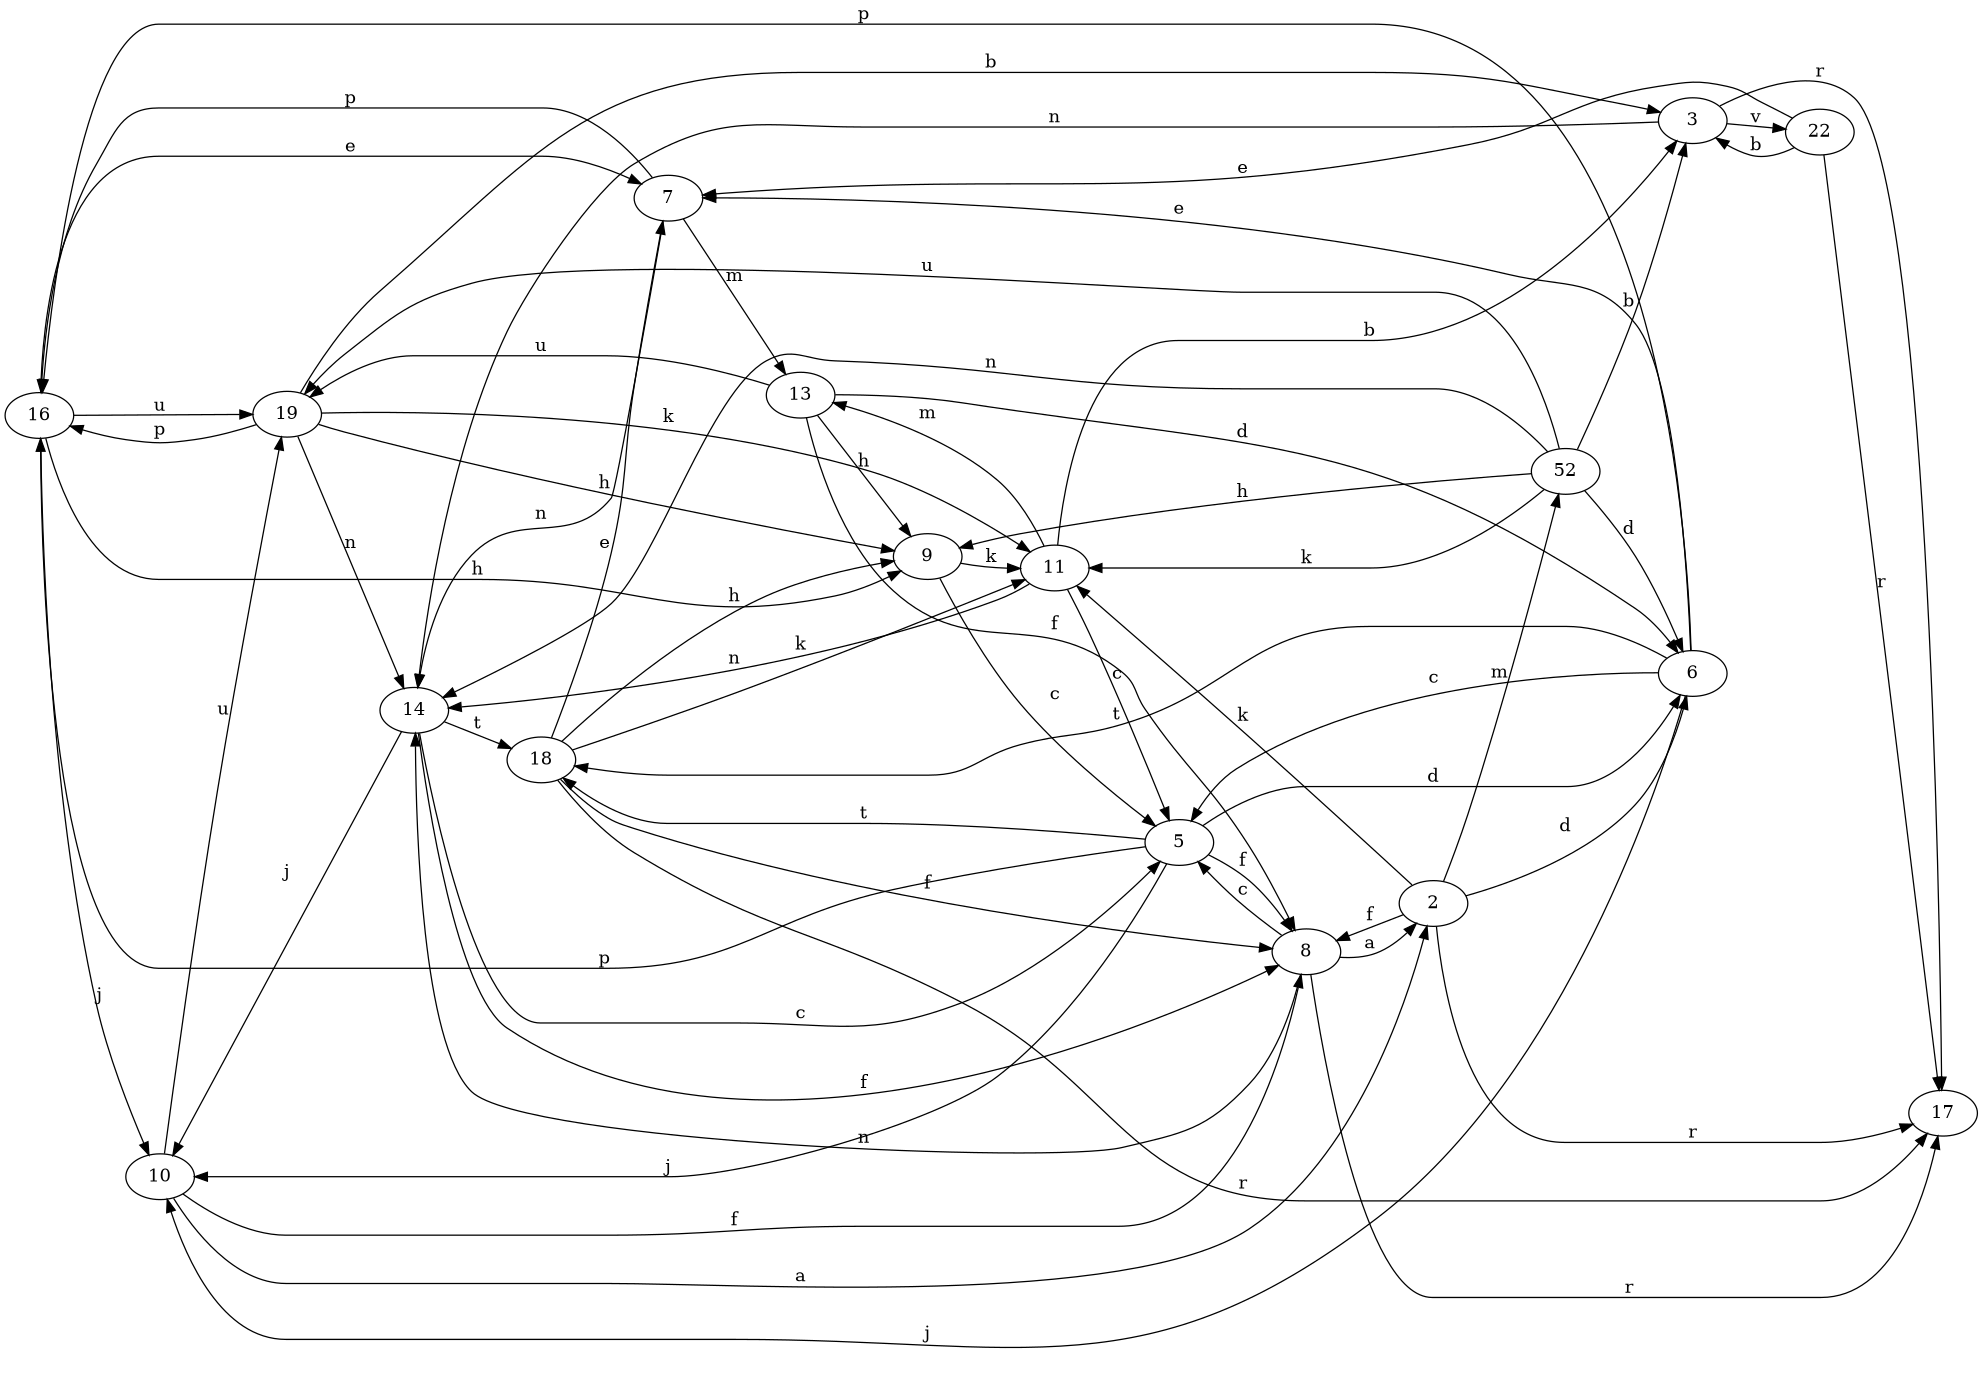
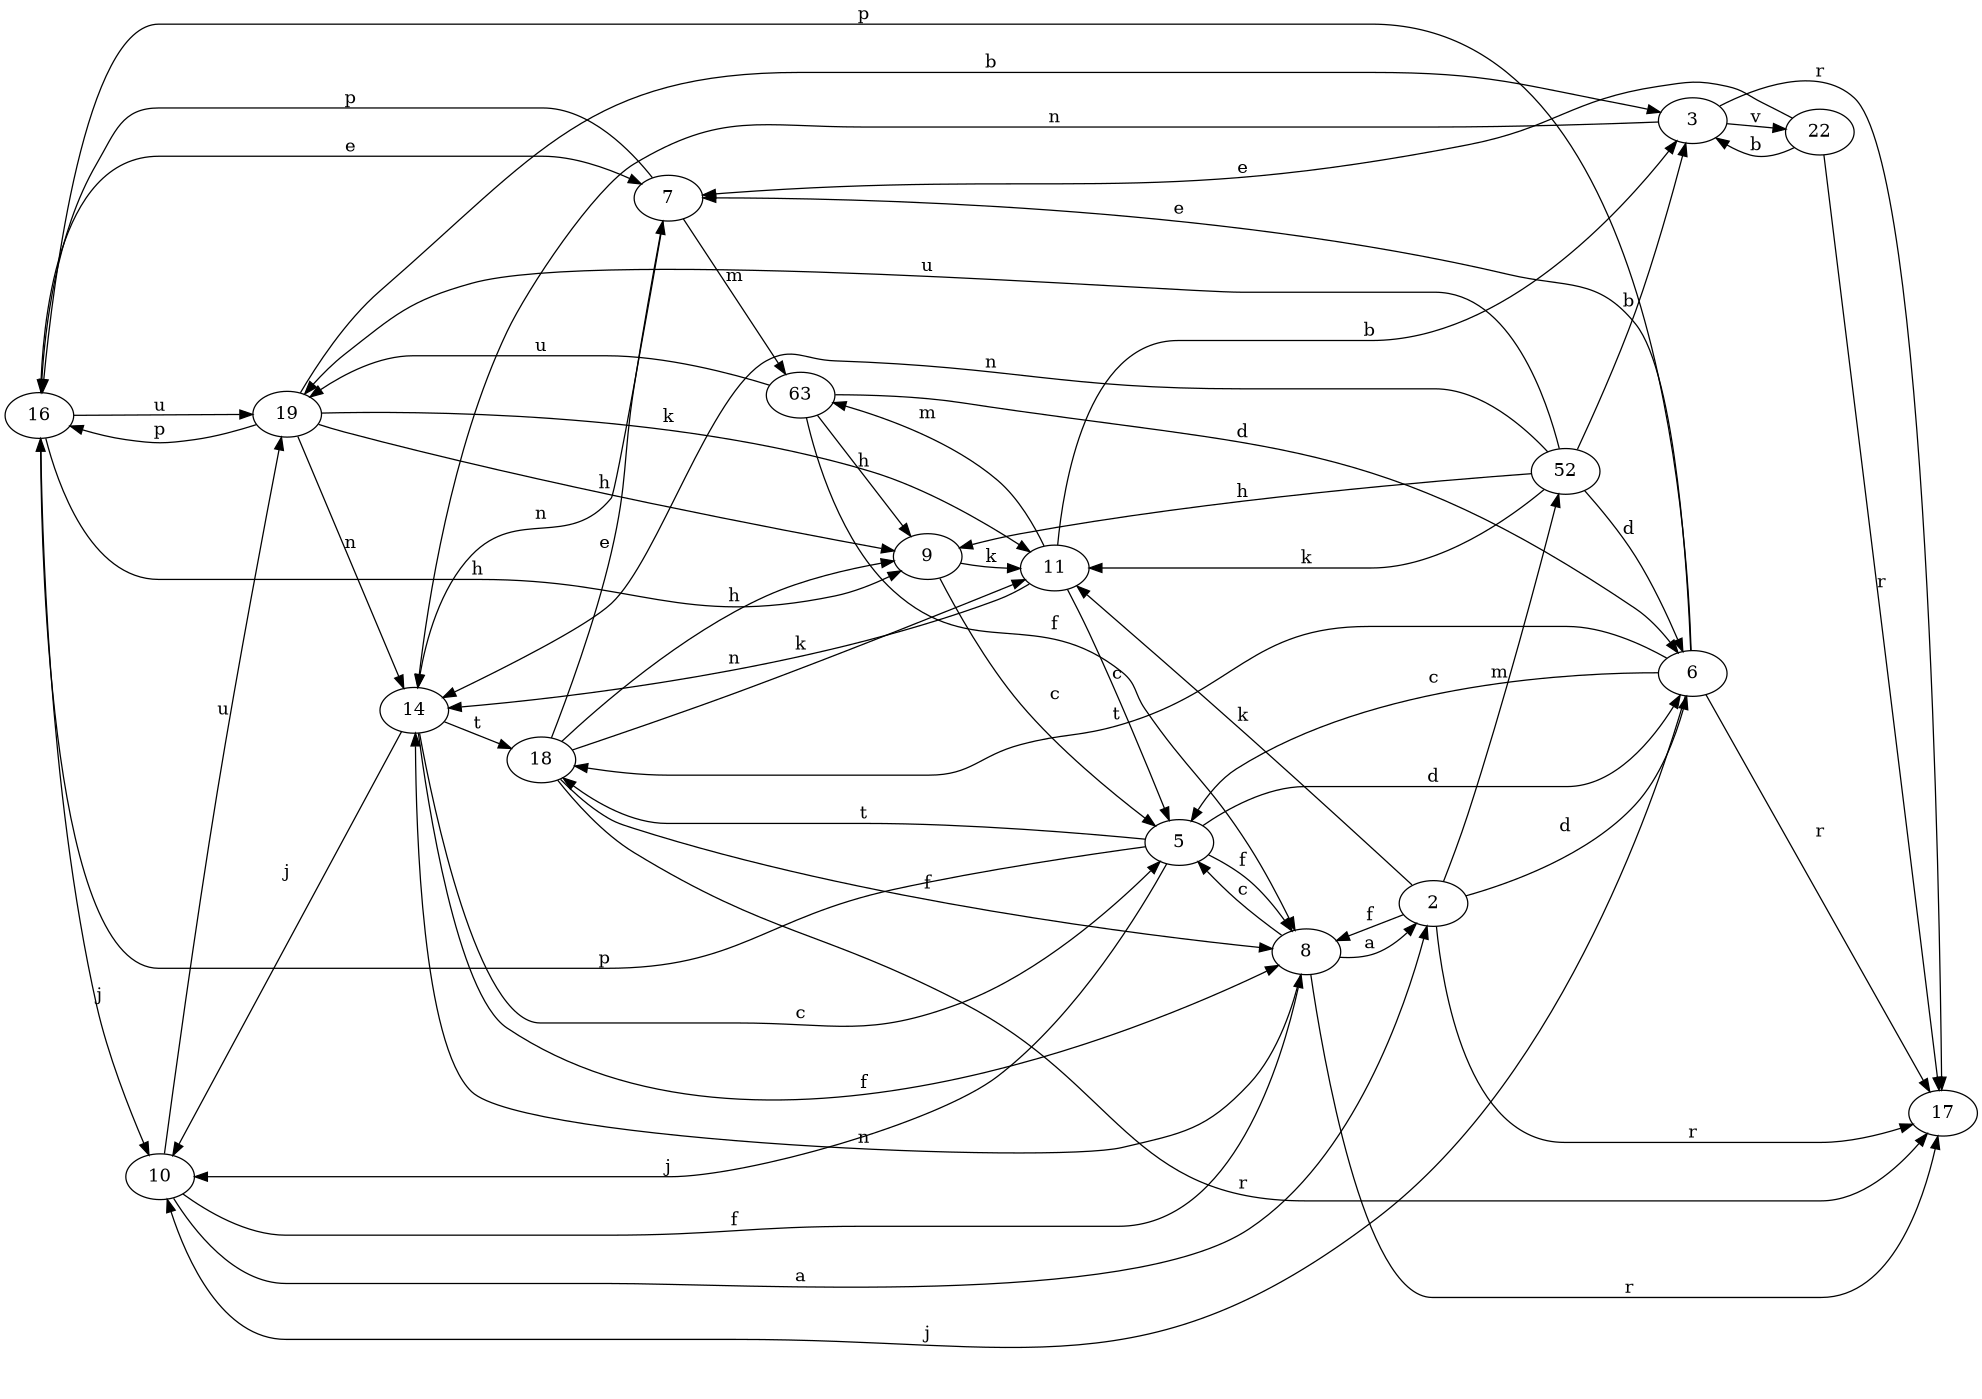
(801, 395) -> (801, 395)
none -> (1815, 888)
